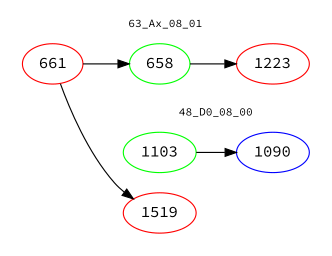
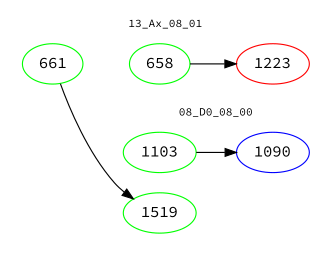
(166, 24) -> (166, 24)
(53, 64) -> (53, 64)
(100, 64) -> none
(216, 113) -> (216, 113)
(160, 213) -> (160, 213)
